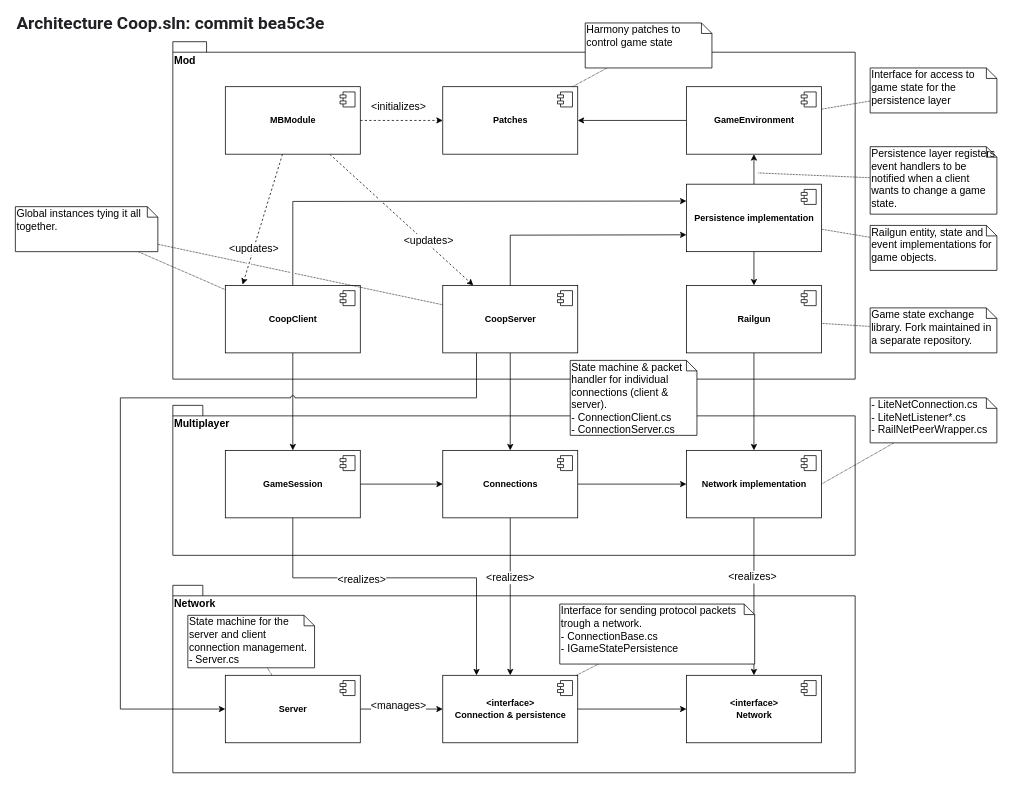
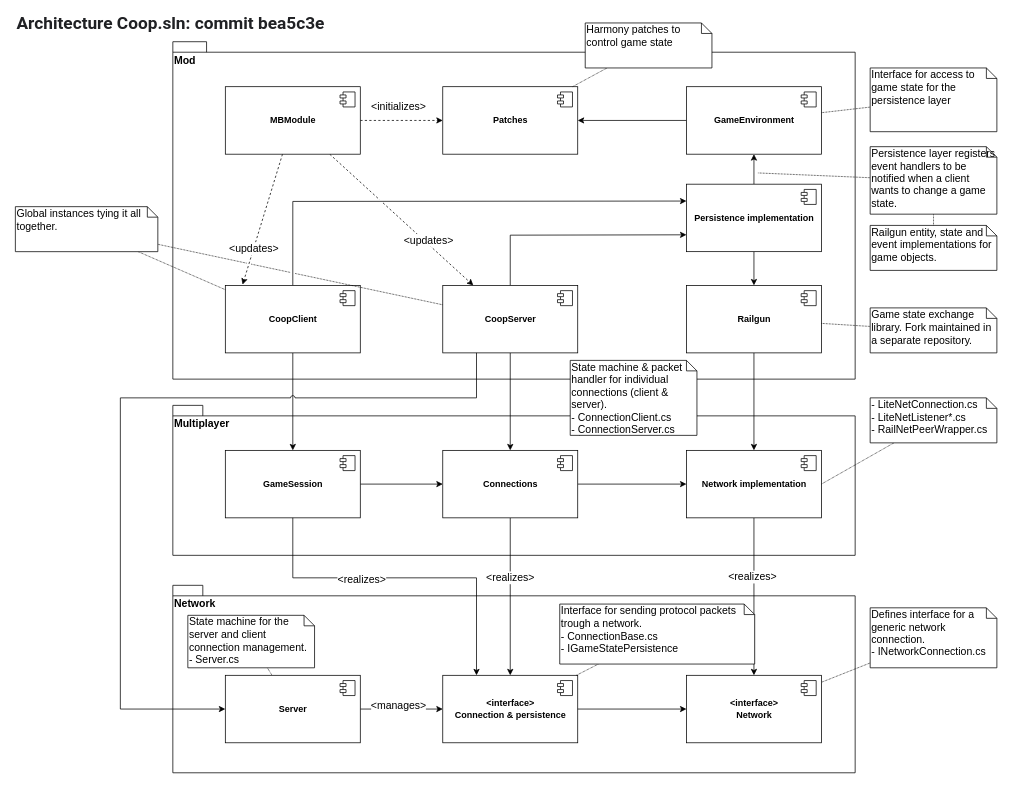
(934, 90) -> (934, 100)
(846, 233) -> (934, 220)
none -> (934, 638)
none -> (846, 673)
